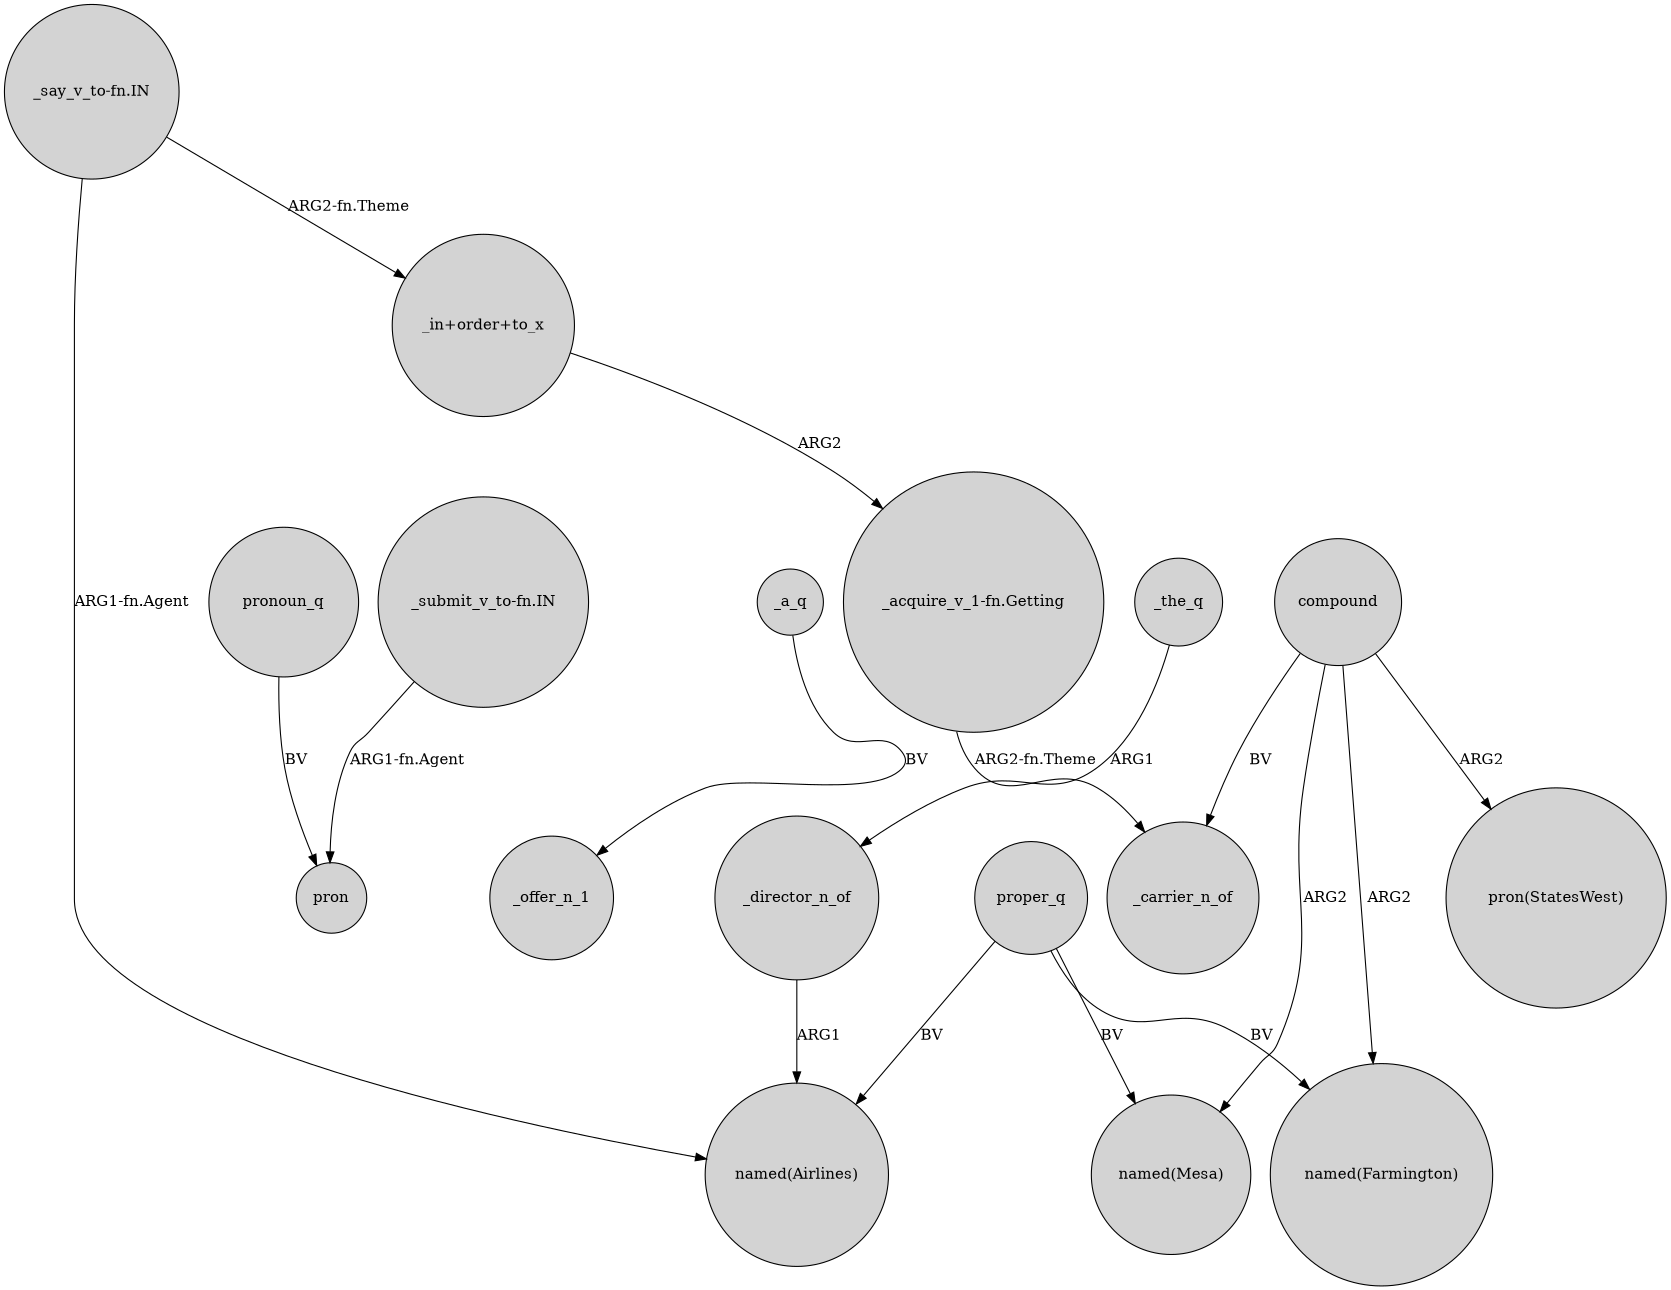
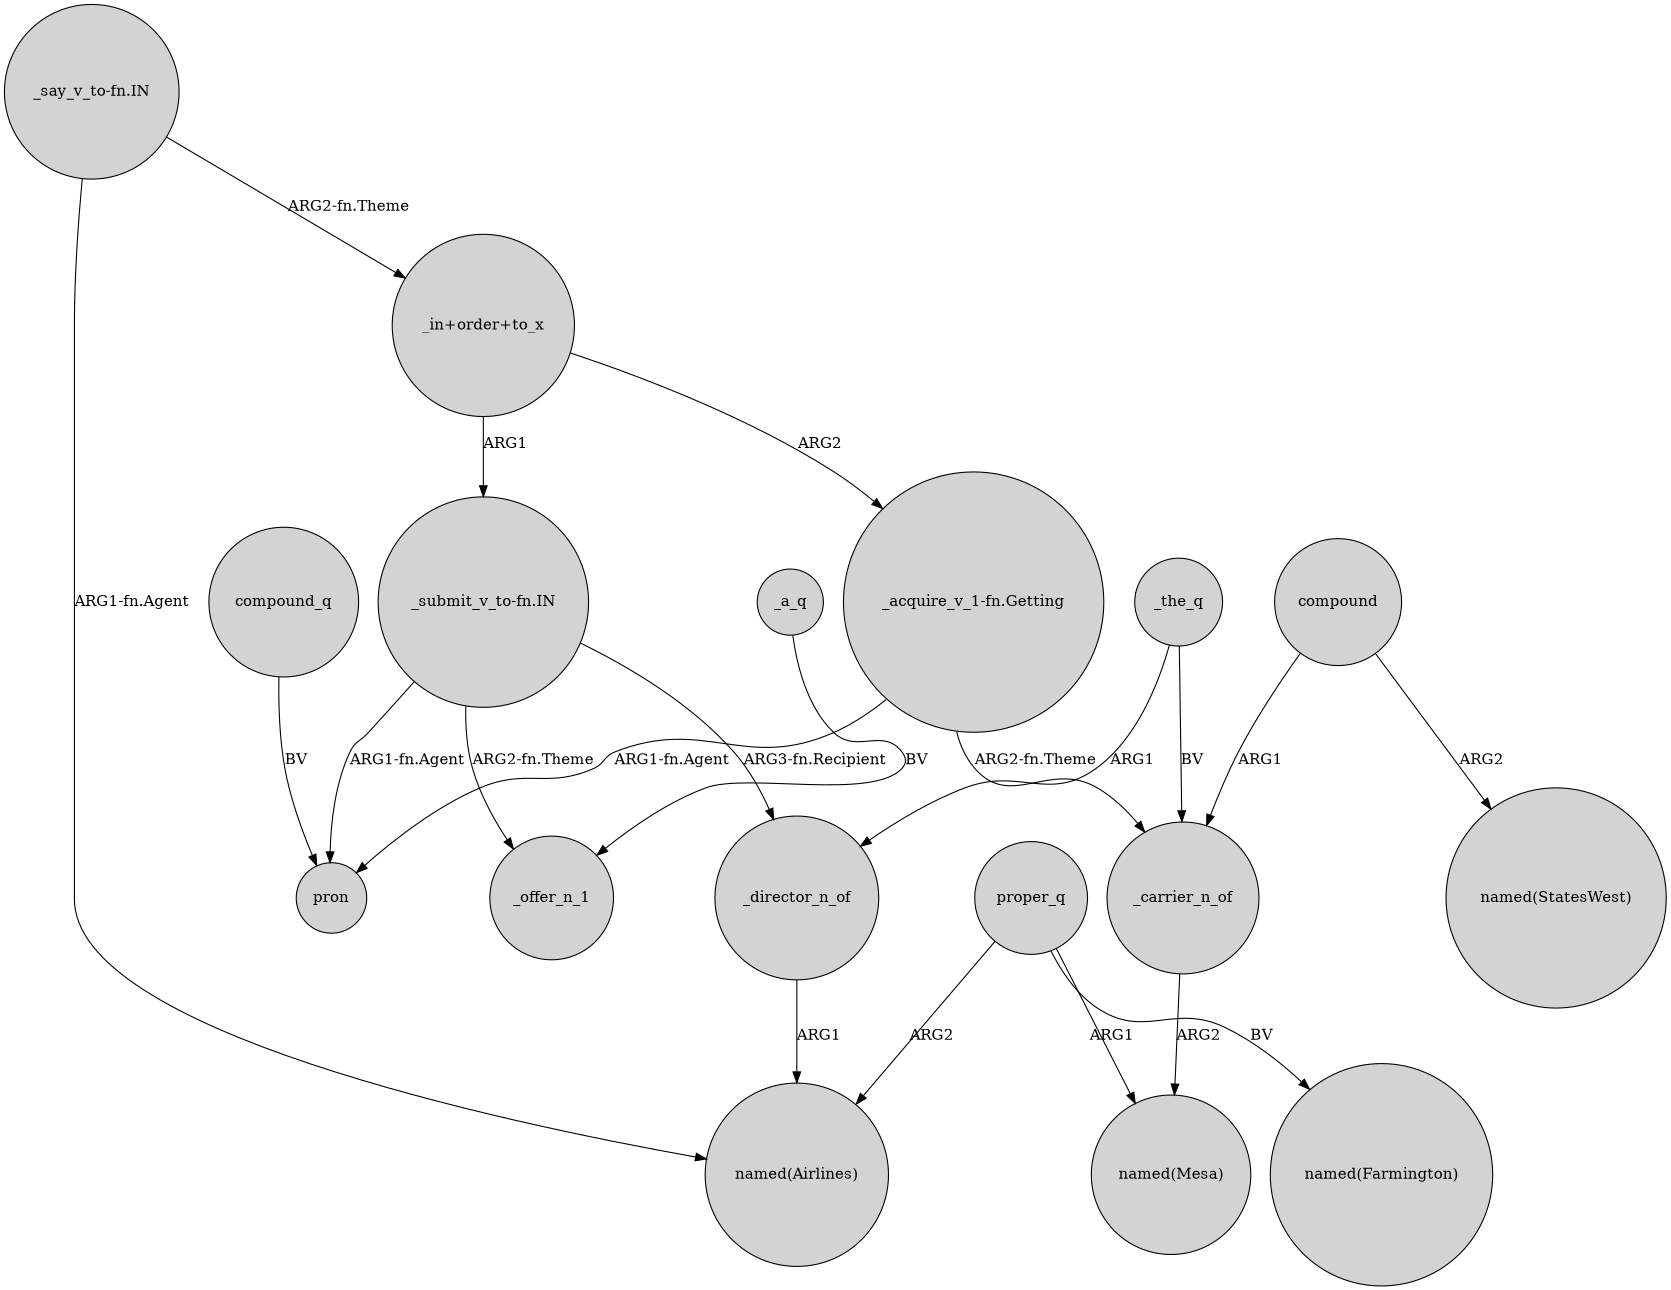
none -> (483, 451)
(284, 602) -> (284, 602)
none -> (689, 710)
none -> (1181, 728)
none -> (616, 752)
(1261, 760) -> (1261, 760)
none -> (475, 776)
(1358, 859) -> none
(1300, 894) -> (1177, 1029)
(1556, 898) -> (1556, 898)
(932, 1036) -> (932, 1036)
(1112, 1036) -> (1112, 1036)
